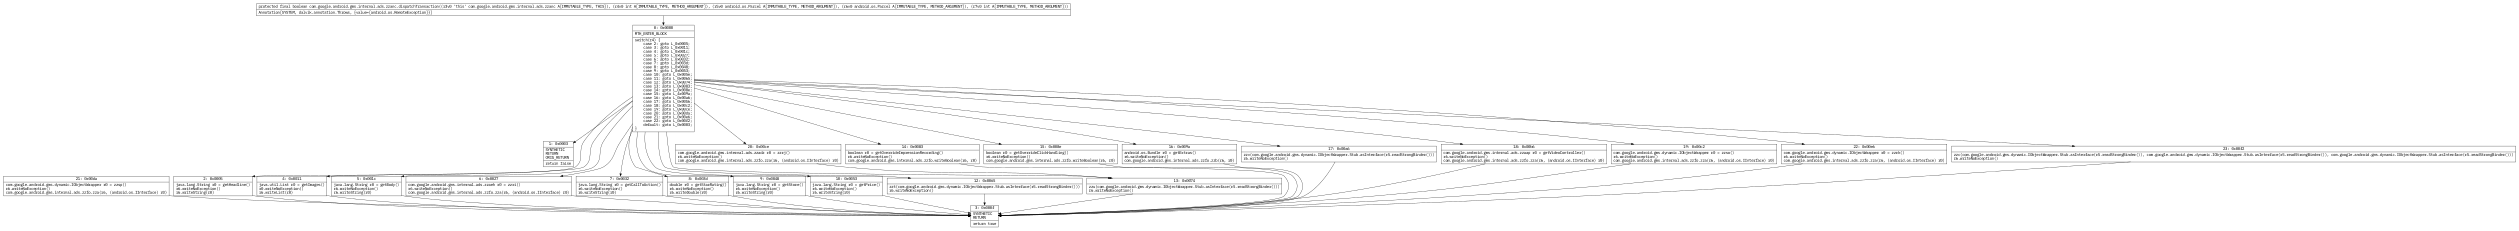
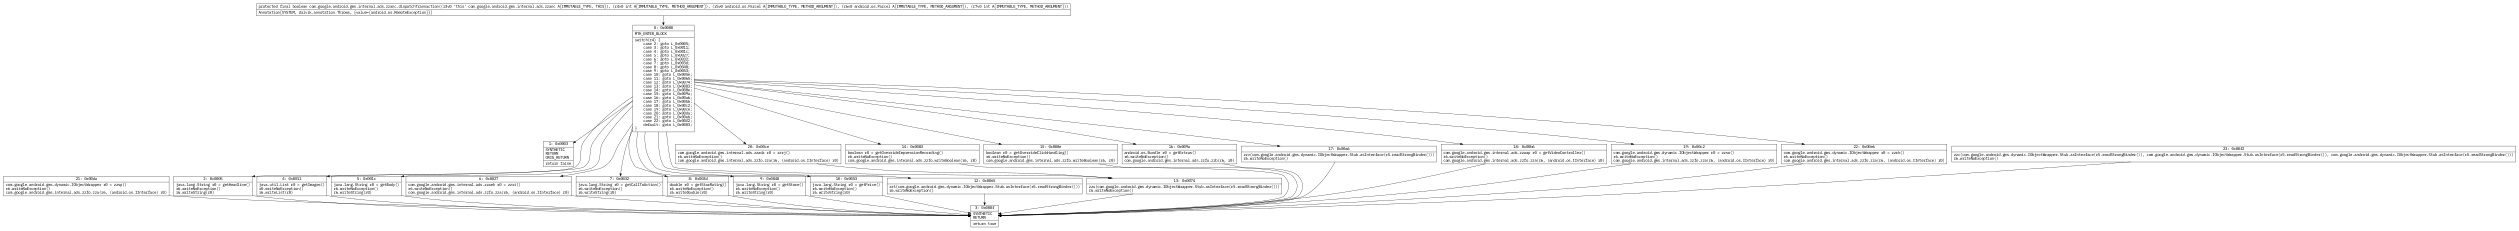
(663, 94) -> (663, 94)
(1383, 113) -> none
